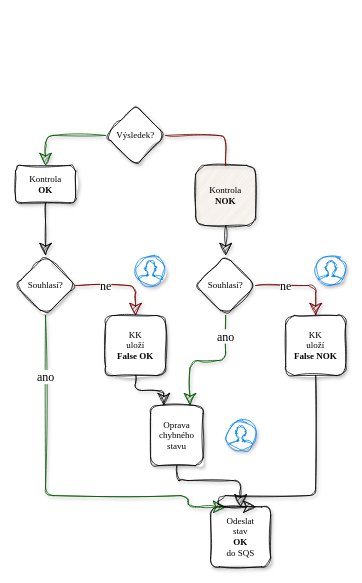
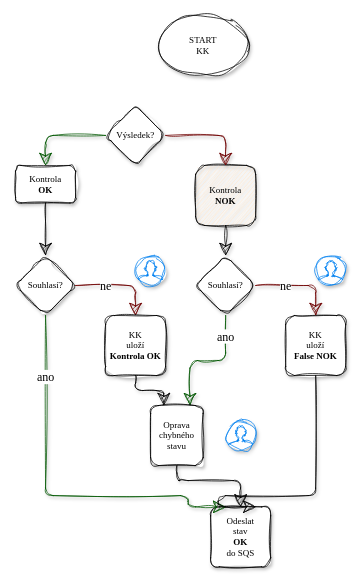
none -> (203, 45)
(225, 158) -> (225, 154)
(135, 345) -> (135, 345)
